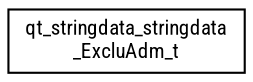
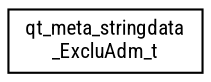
(127, 41) -> (105, 41)
